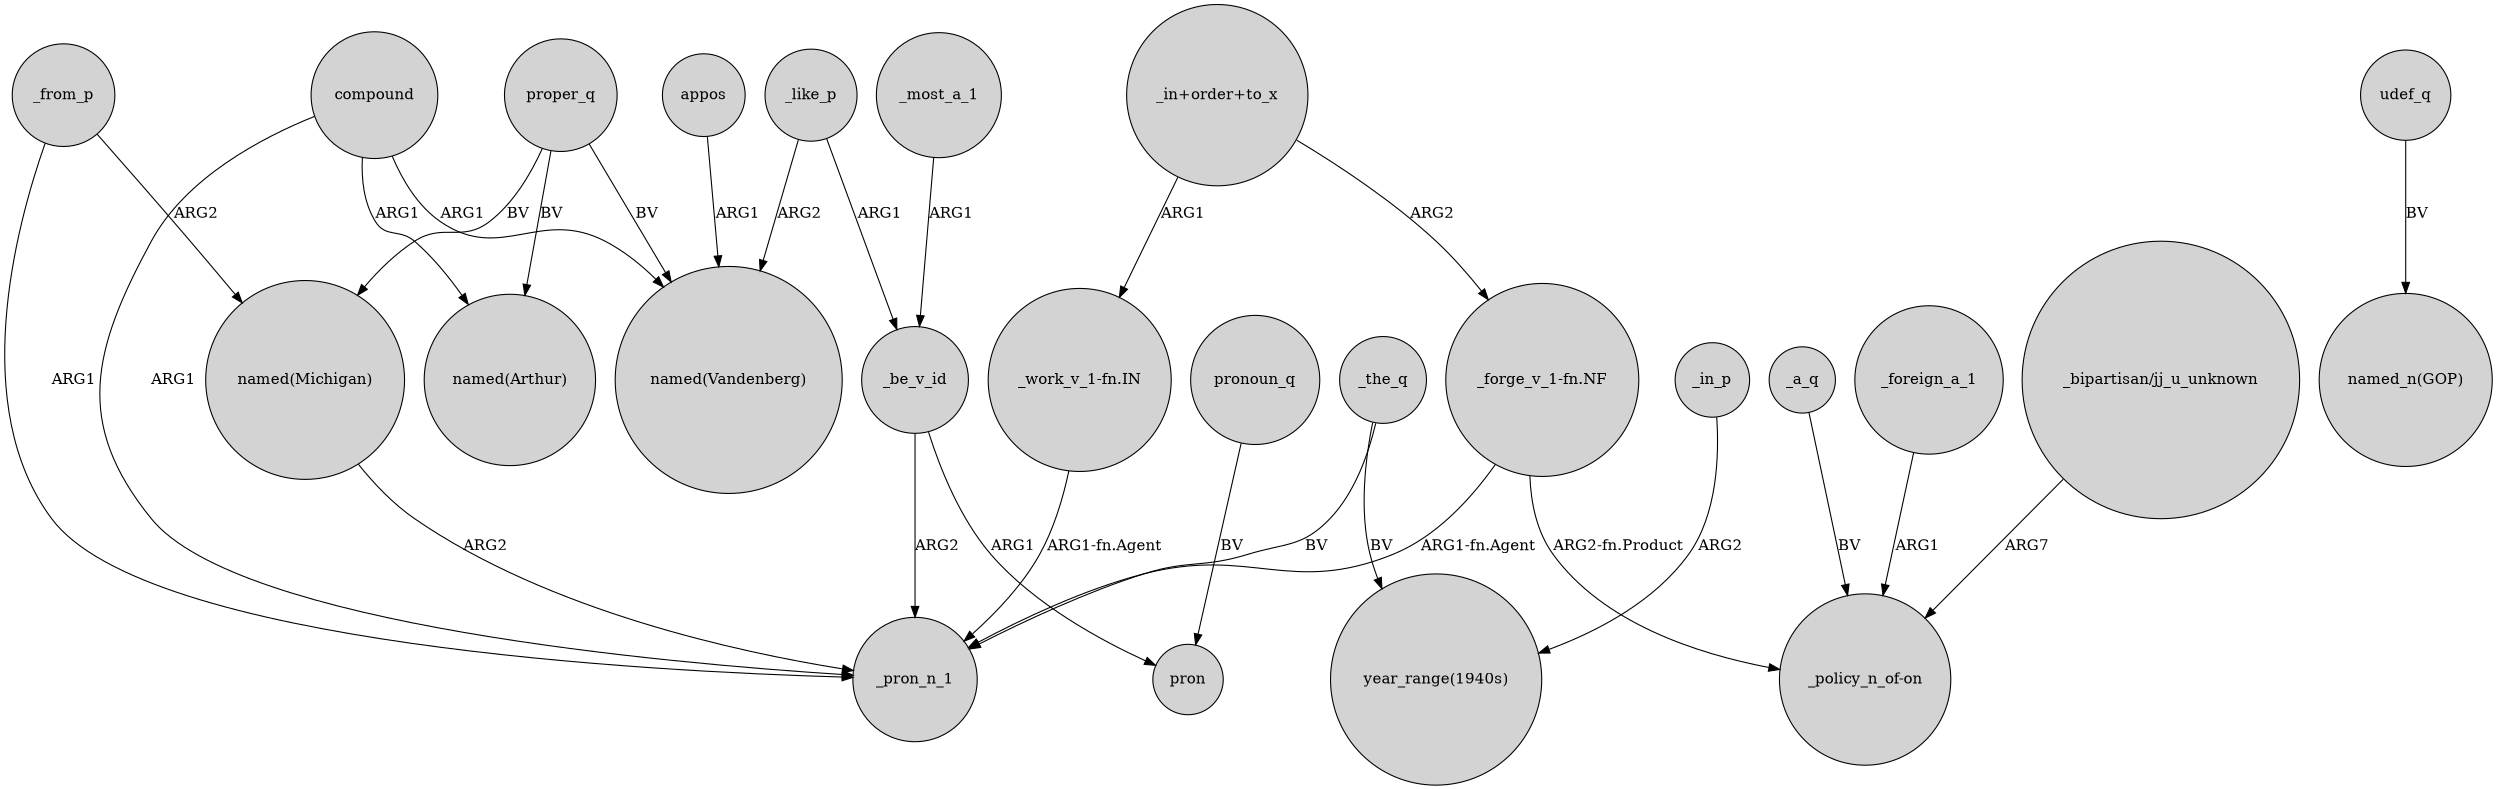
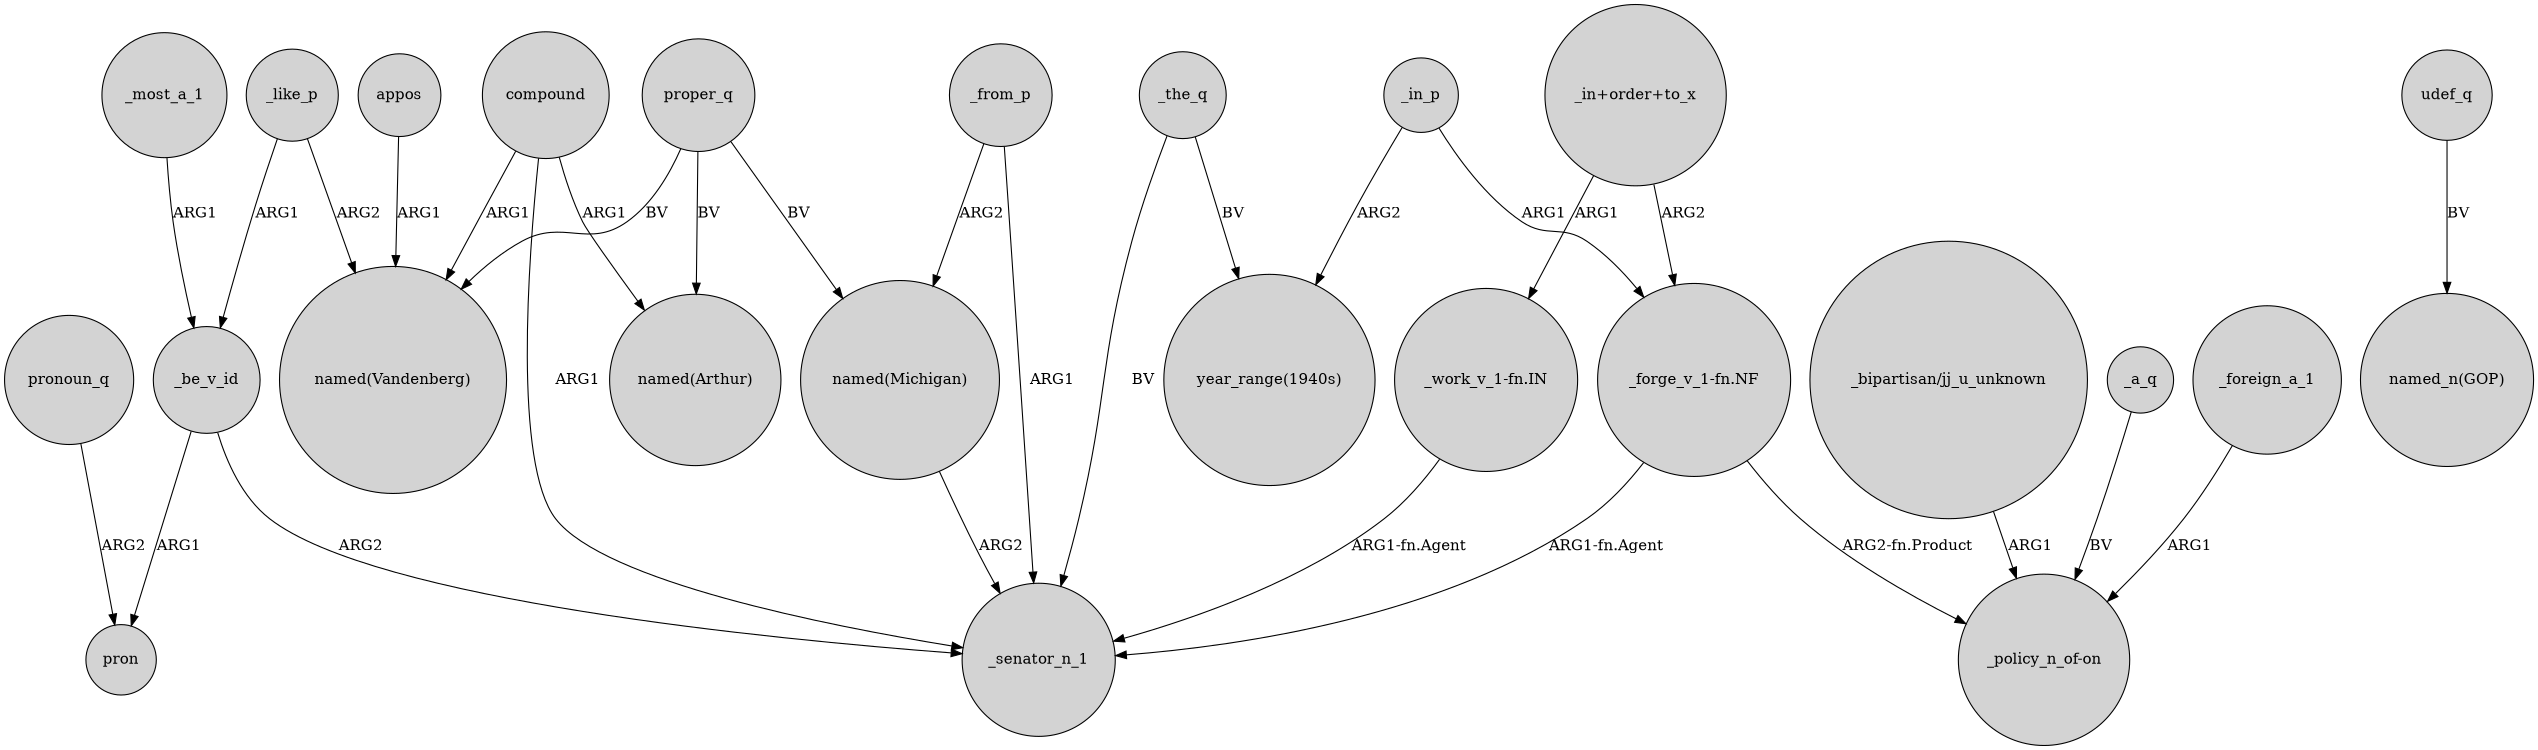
none -> (1527, 225)
(1232, 546) -> (124, 546)
(2027, 546) -> (2030, 546)
(915, 680) -> (1039, 660)
